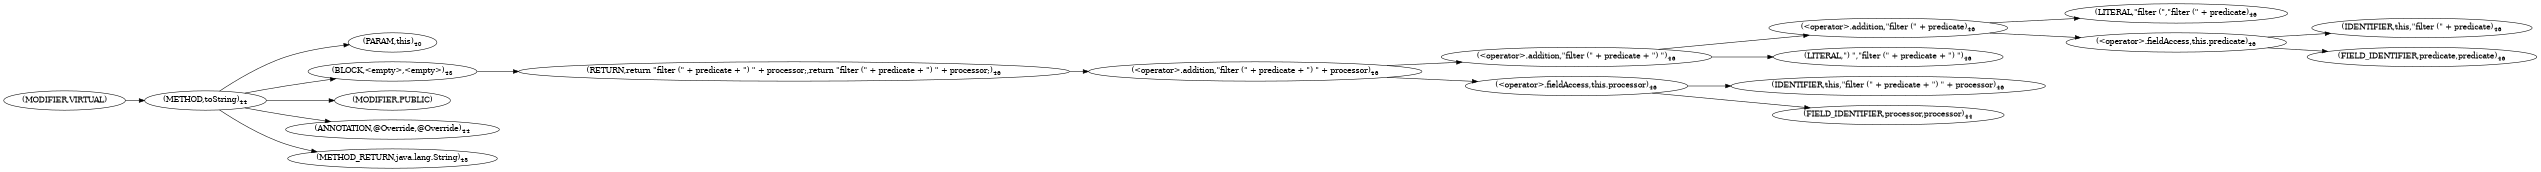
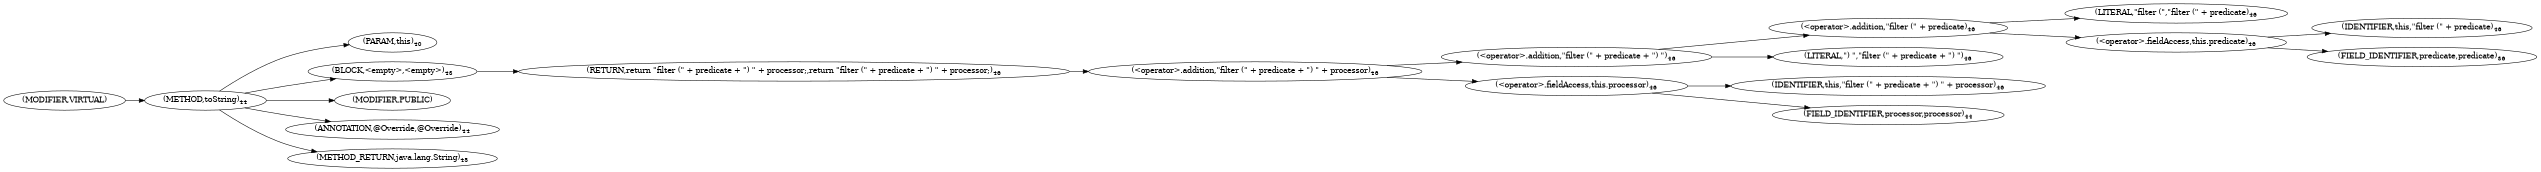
(2502, 56) -> (2502, 56)
